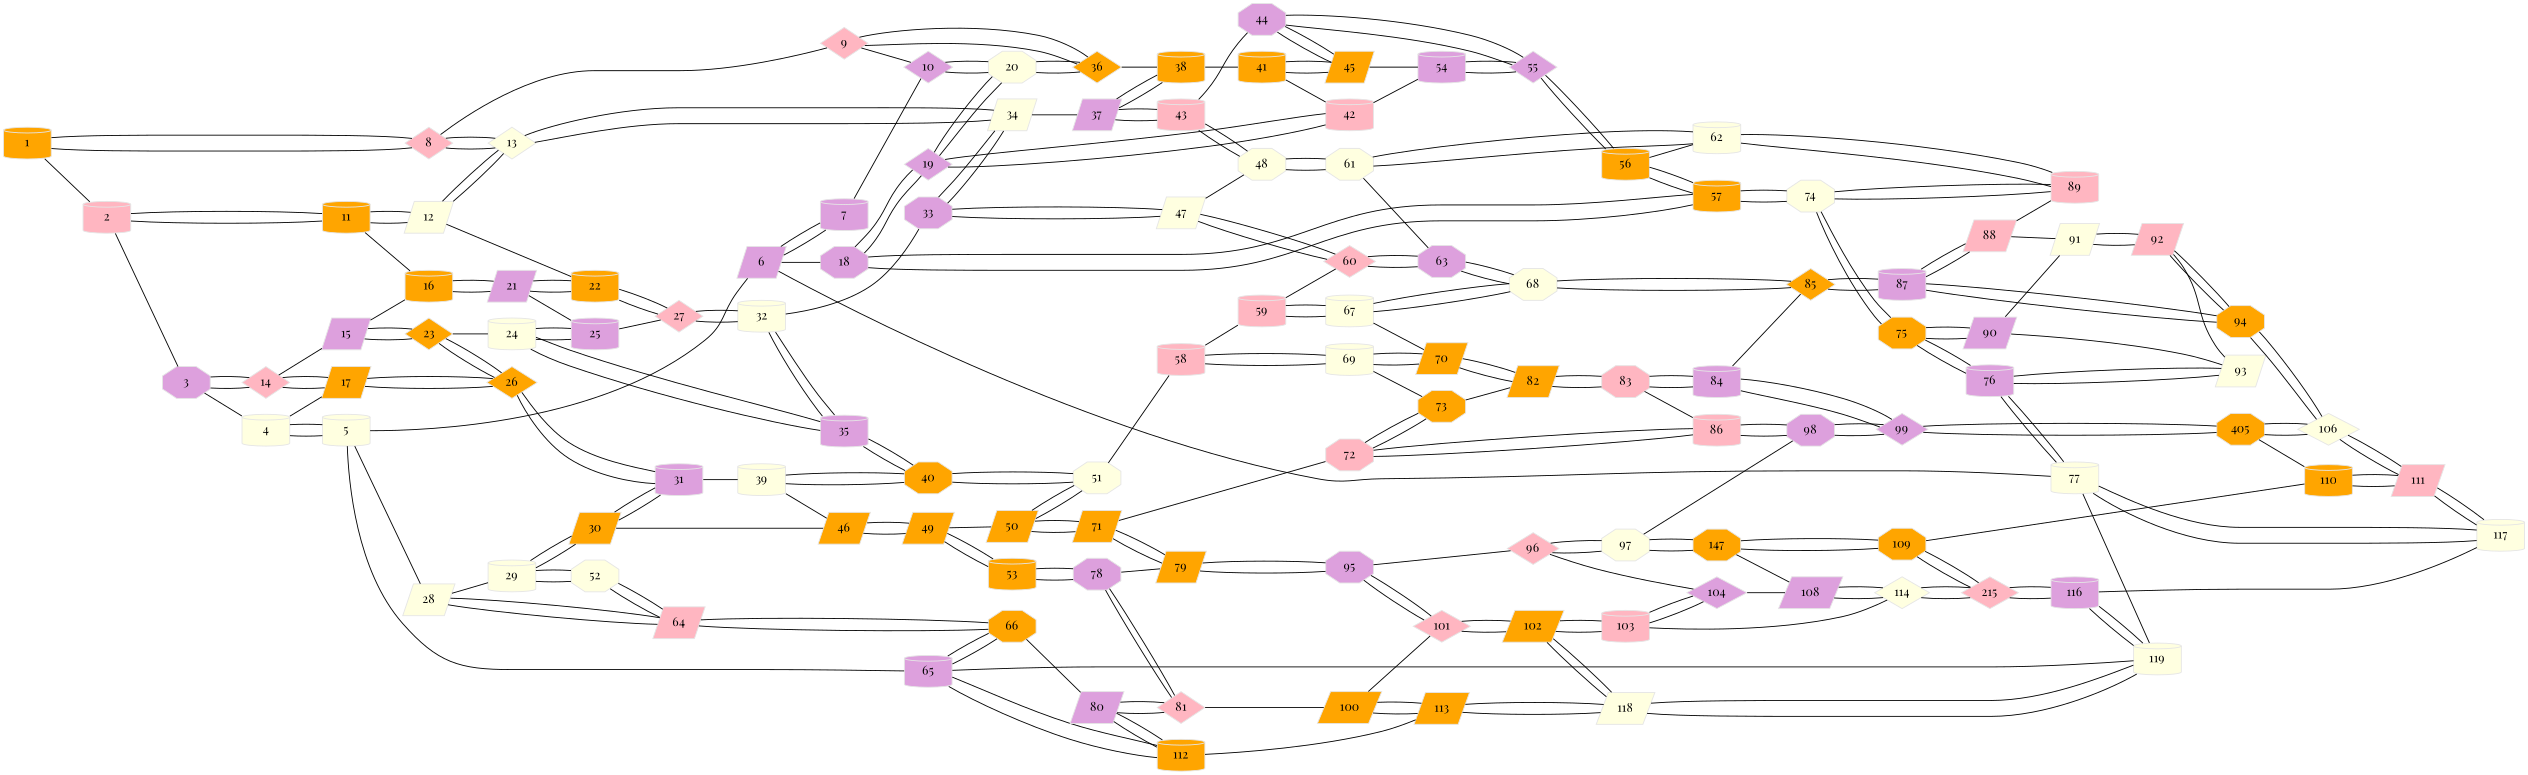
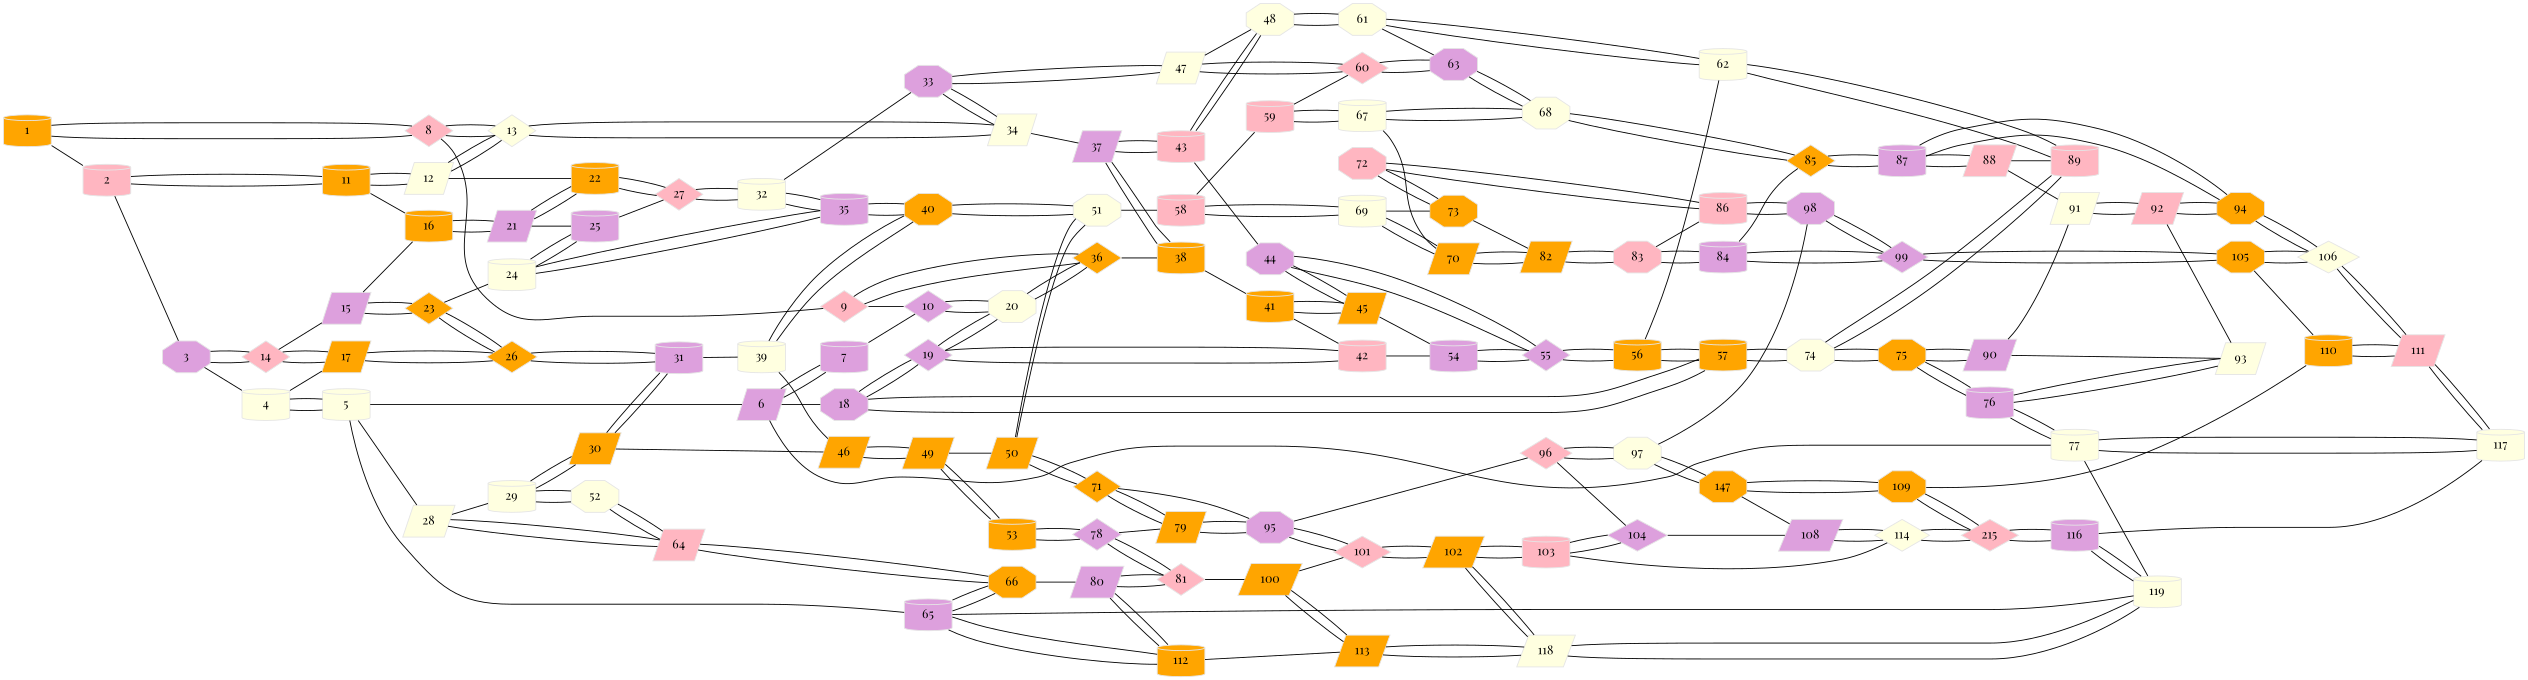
(2241, 429) -> (2241, 257)
(1222, 491) -> (1185, 499)
(1097, 526) -> (1097, 487)
(1097, 574) -> (1097, 534)
